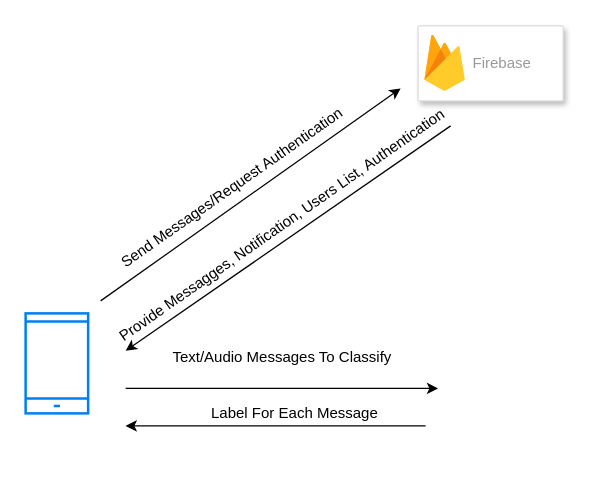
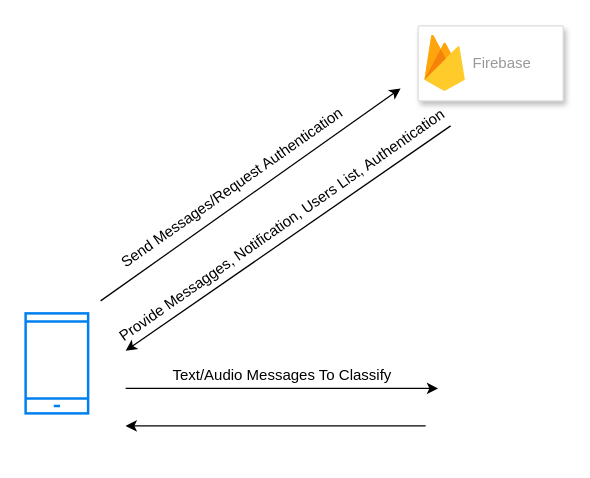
(282, 357) -> (282, 376)
(294, 413) -> none
